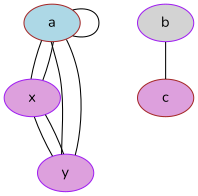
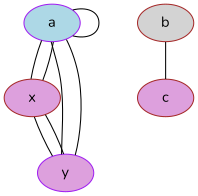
(52, 23) -> (52, 23)
(166, 23) -> (166, 23)
(32, 98) -> (32, 98)
